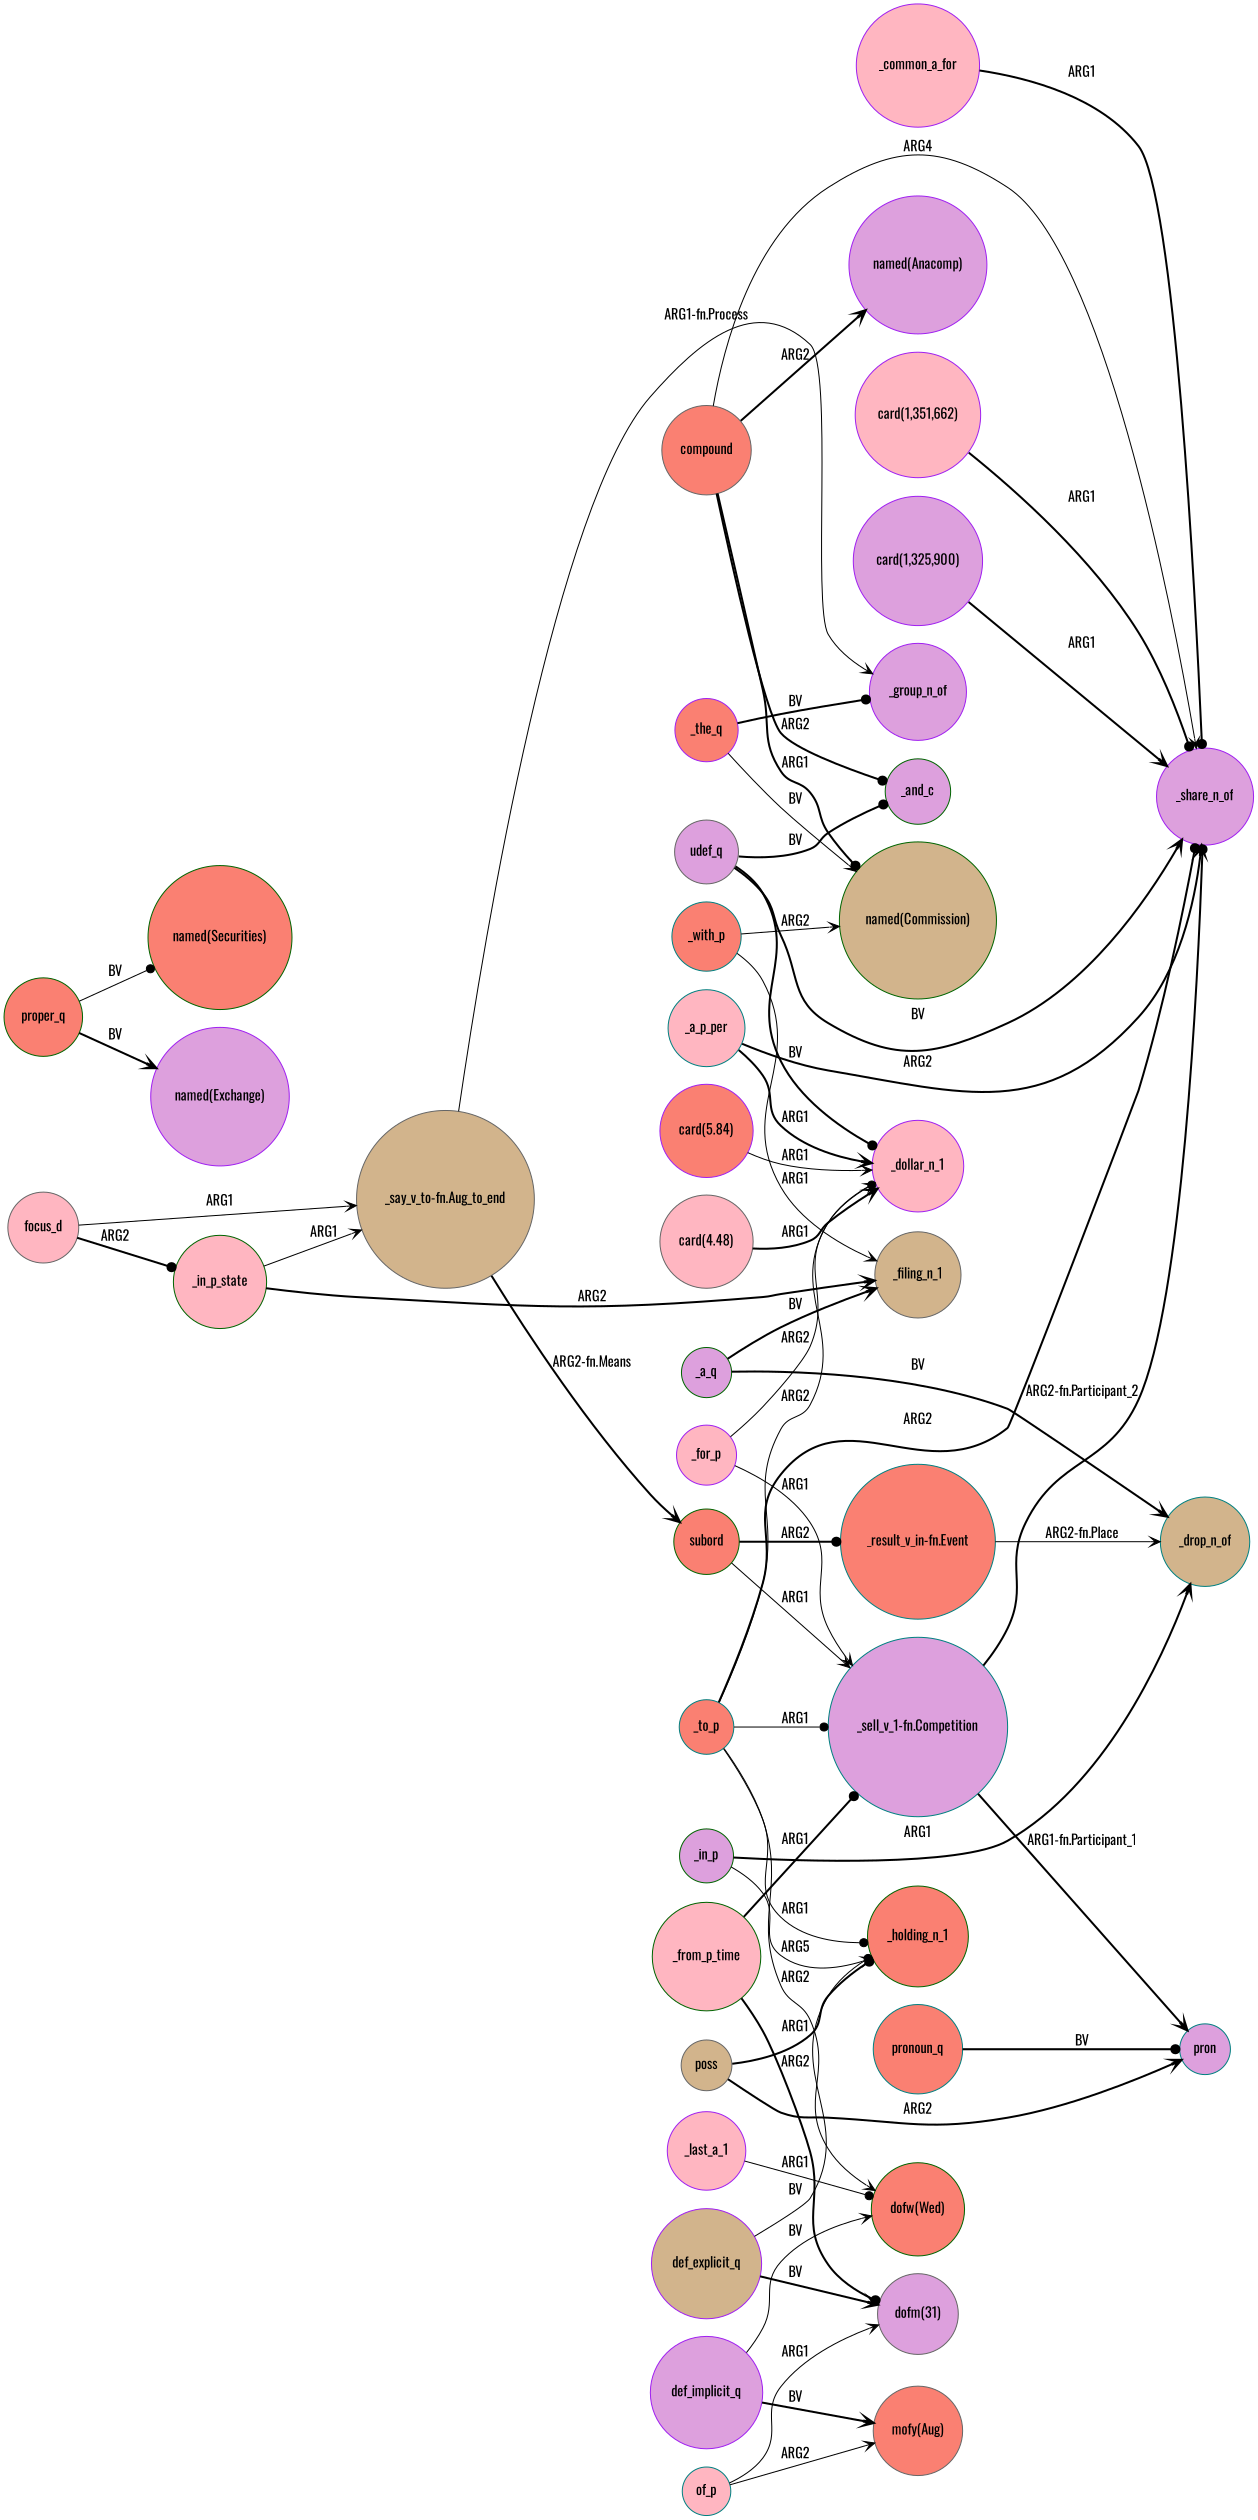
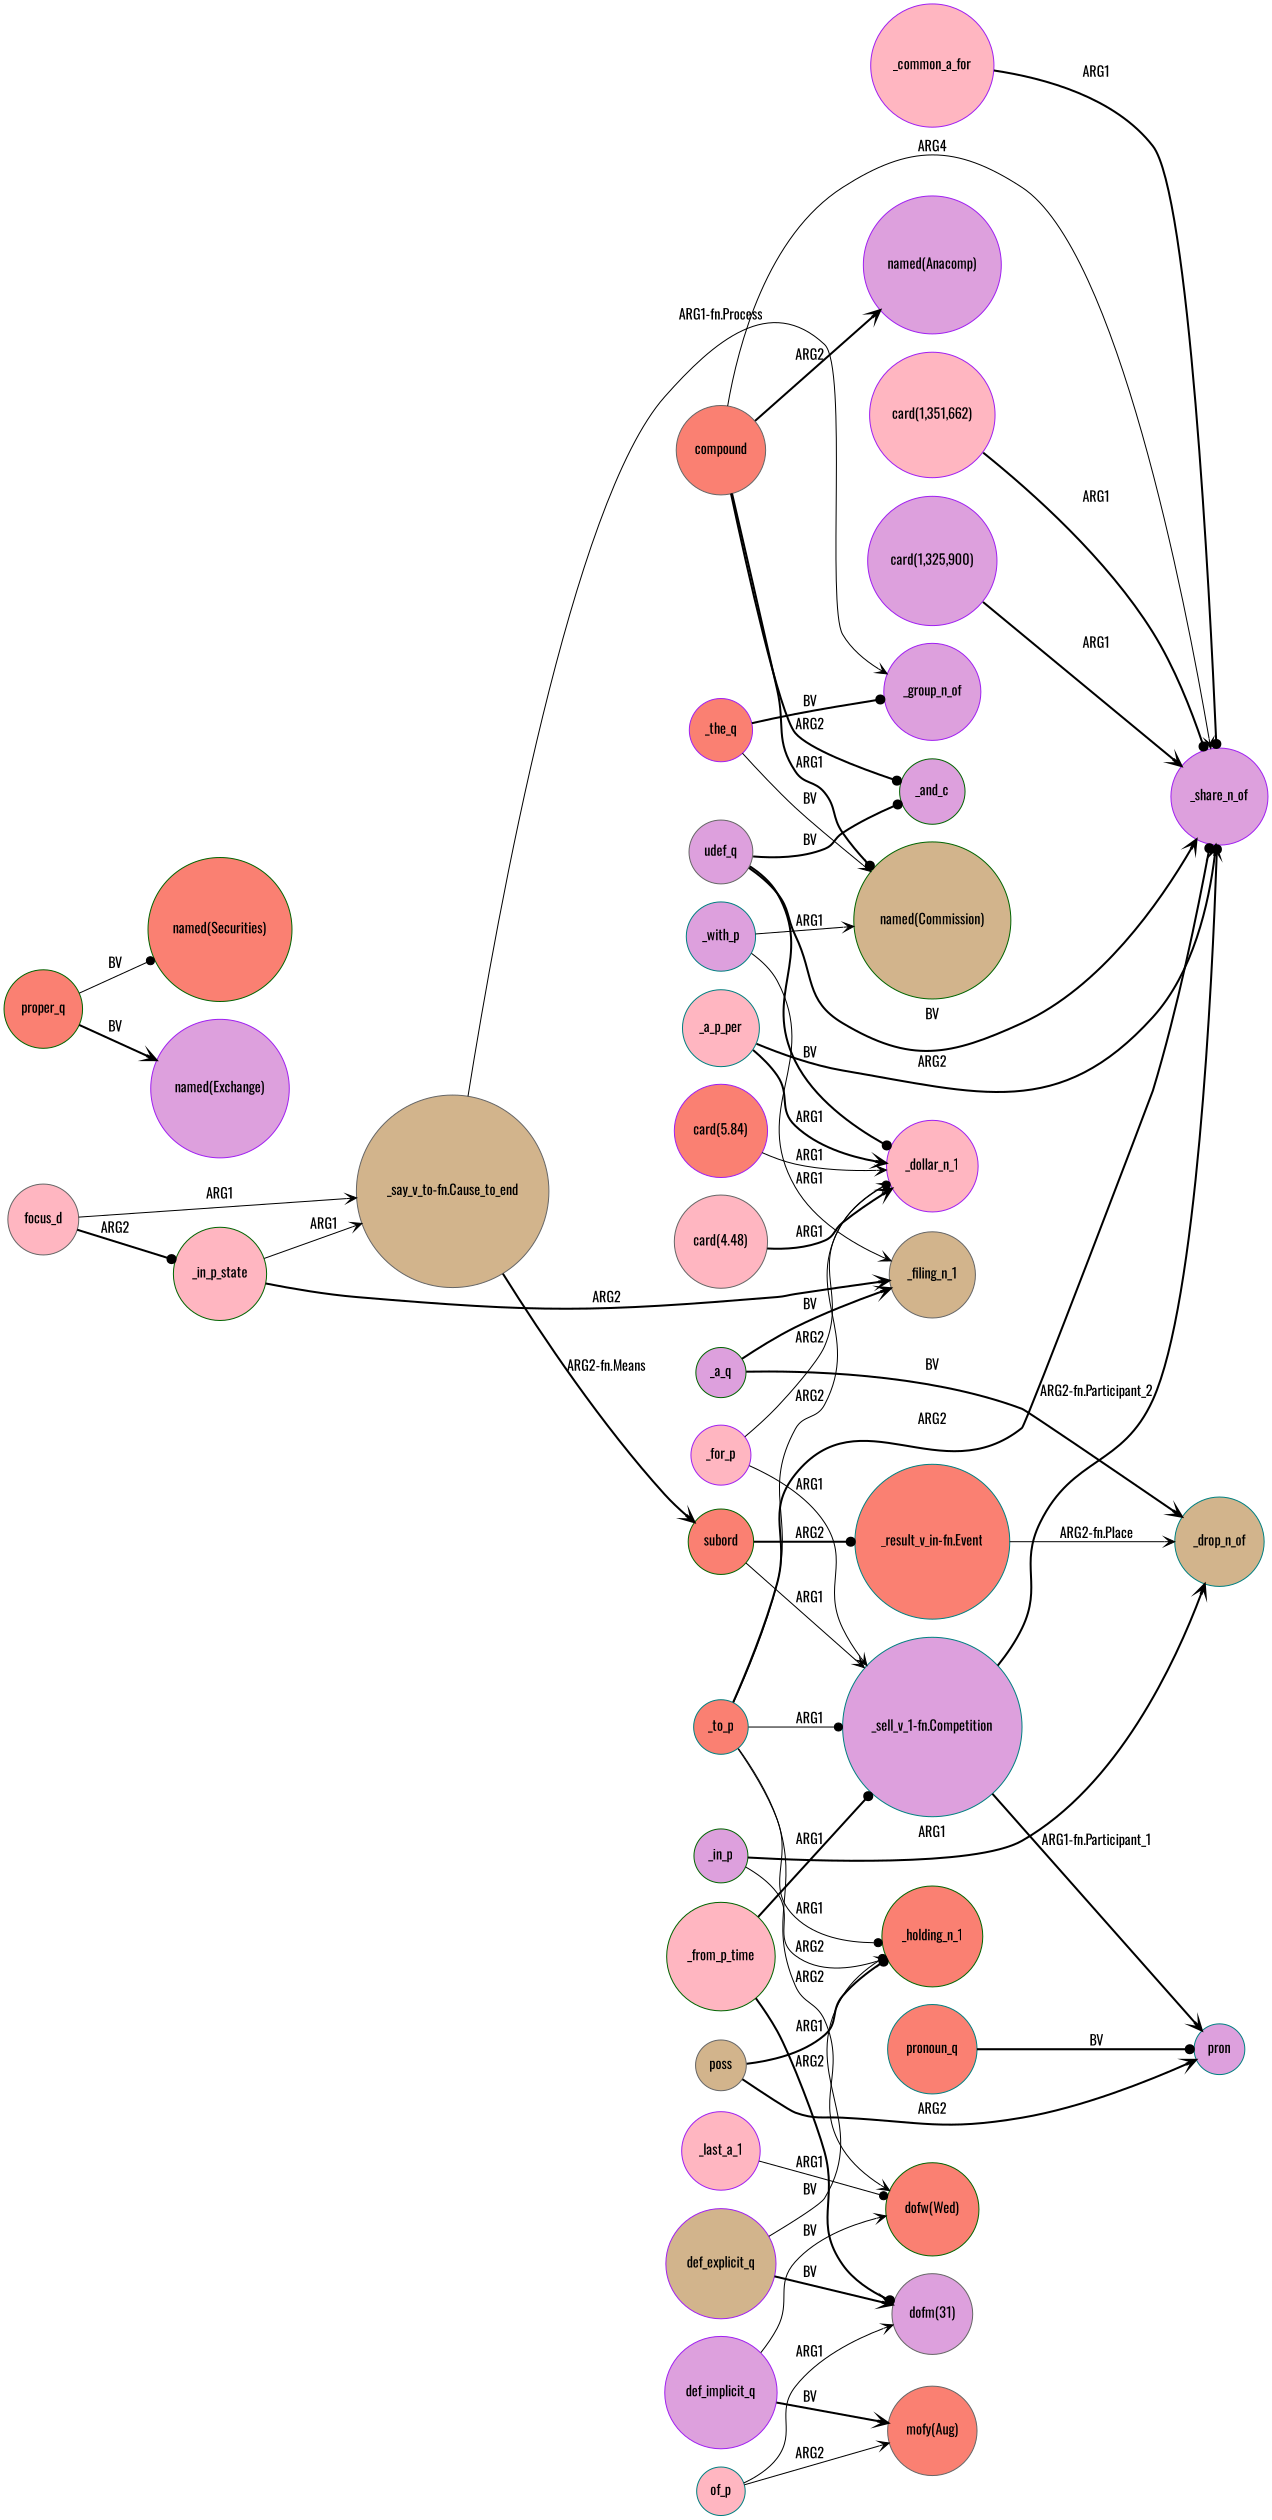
(796, 922) -> (810, 922)
(707, 937) -> (721, 937)
(445, 1199) -> (453, 1191)
(796, 1948) -> (810, 1948)
